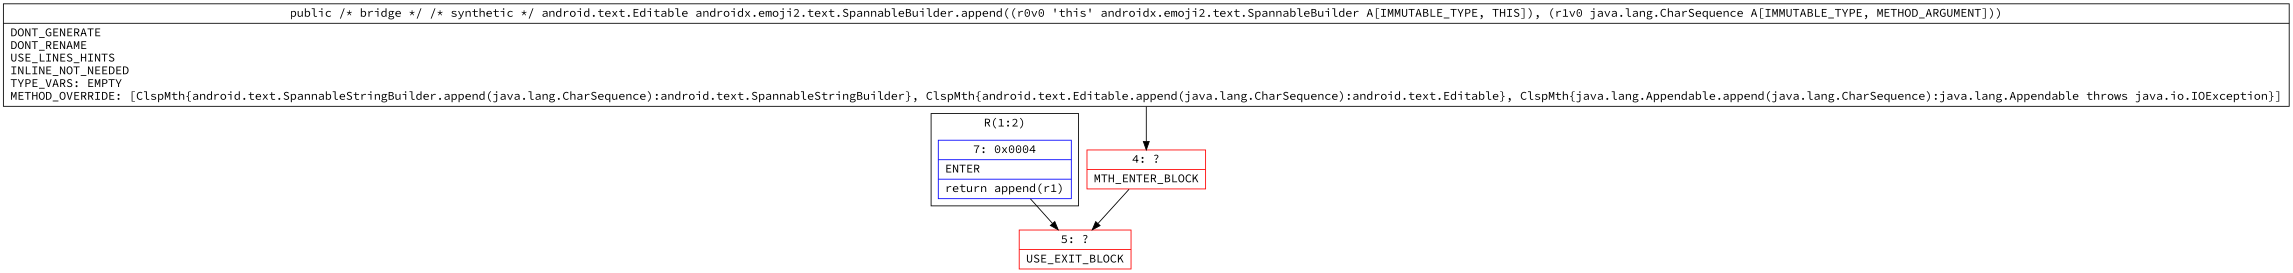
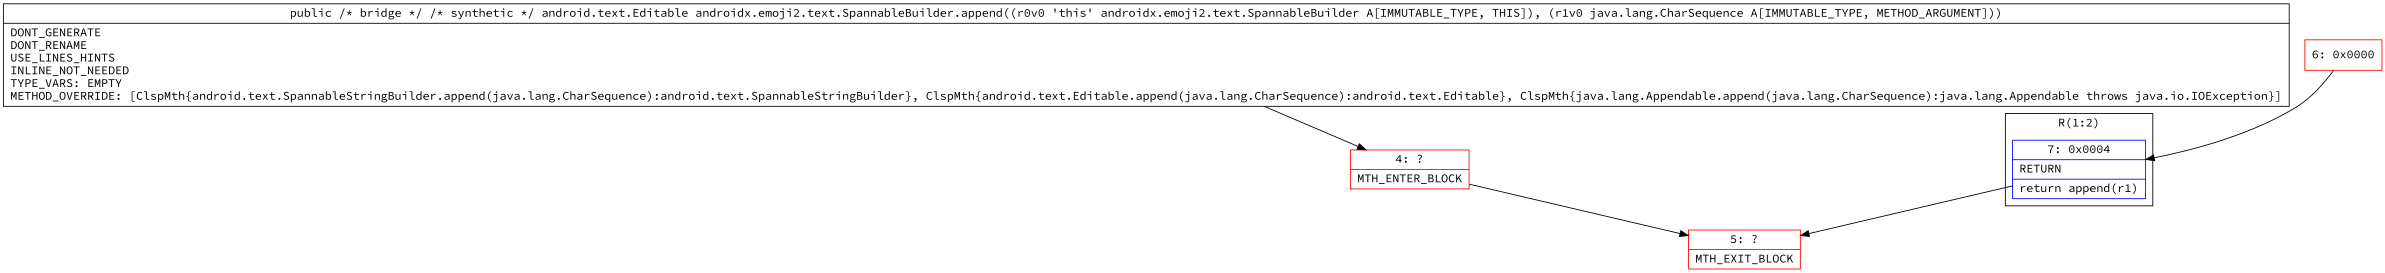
none -> (2343, 55)
(963, 169) -> (2041, 169)
(1075, 259) -> (1744, 259)
